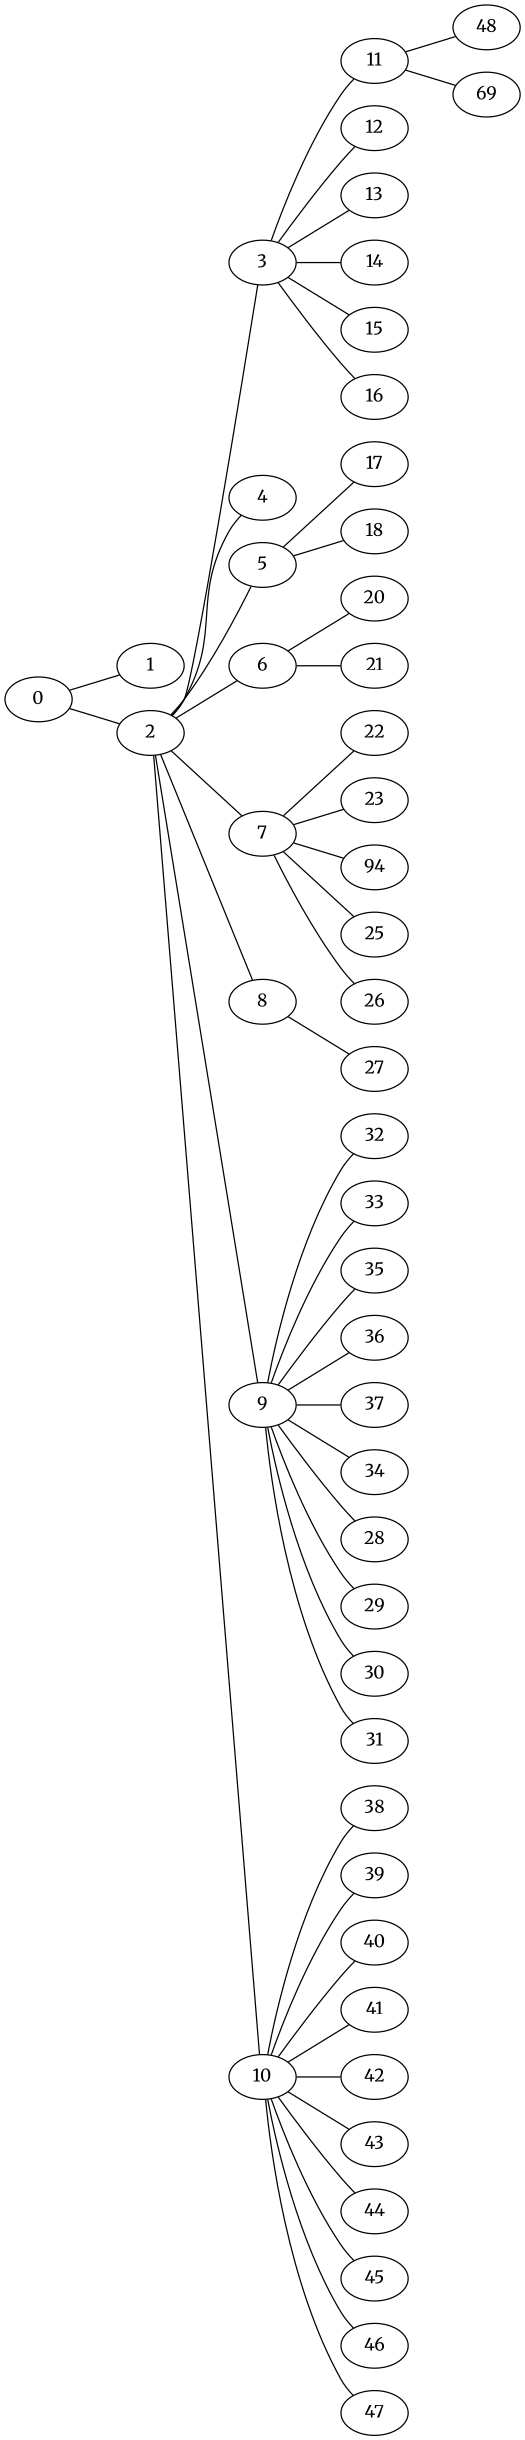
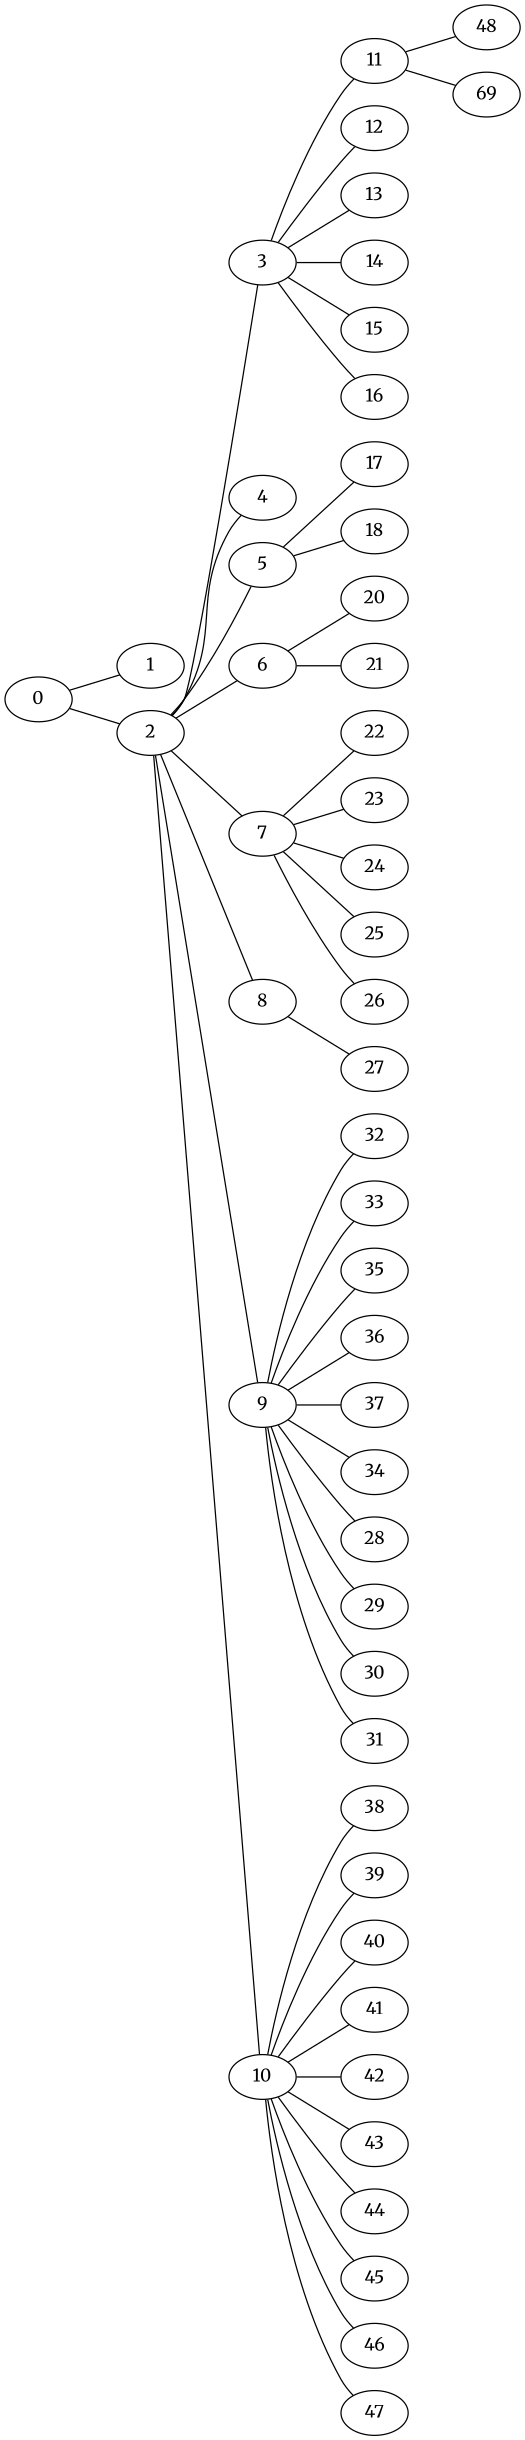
(375, 867) -> (375, 867)
